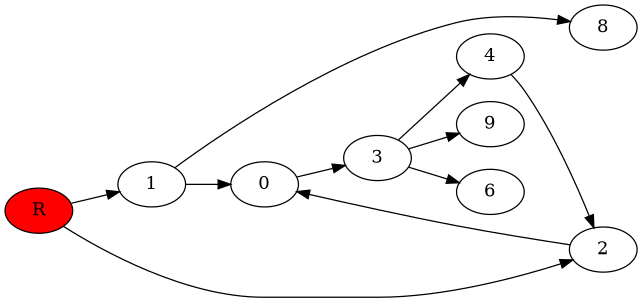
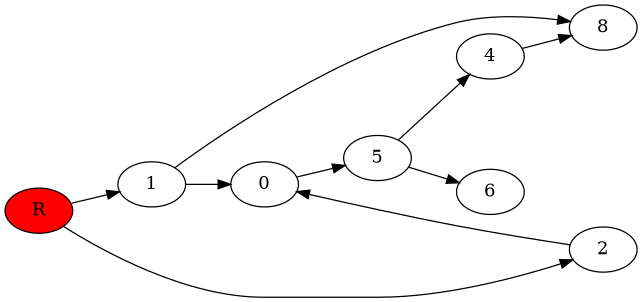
(490, 124) -> none
(555, 142) -> (541, 44)
(378, 158) -> (378, 158)
